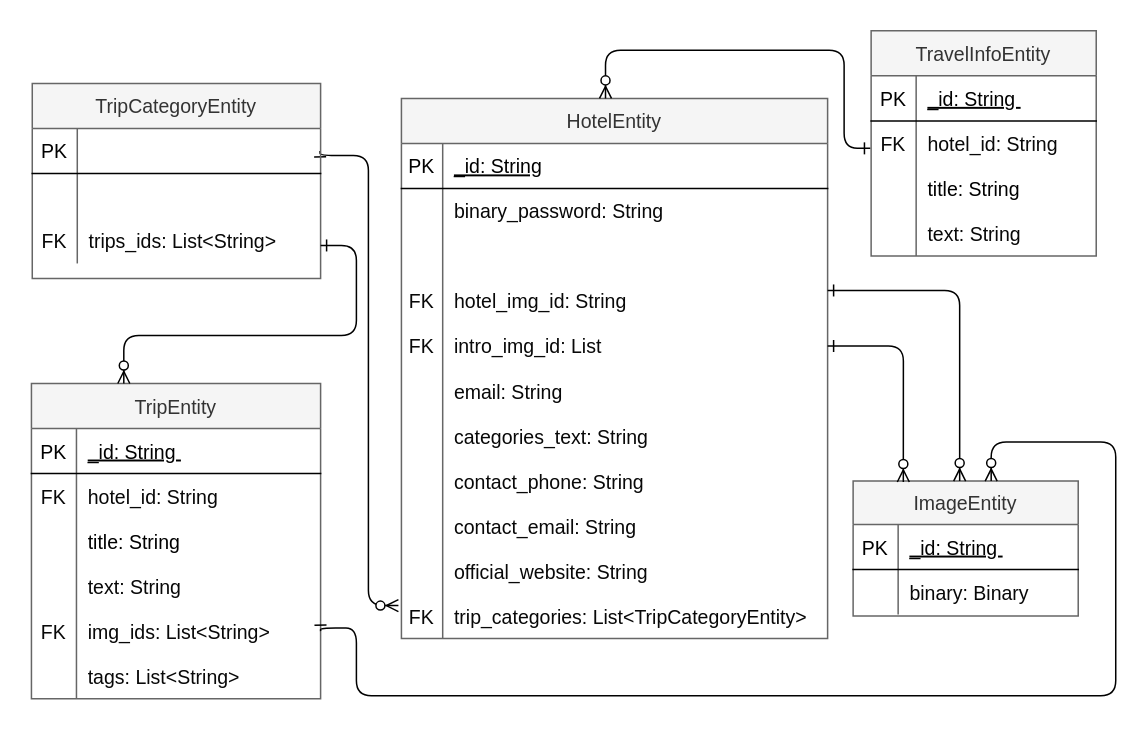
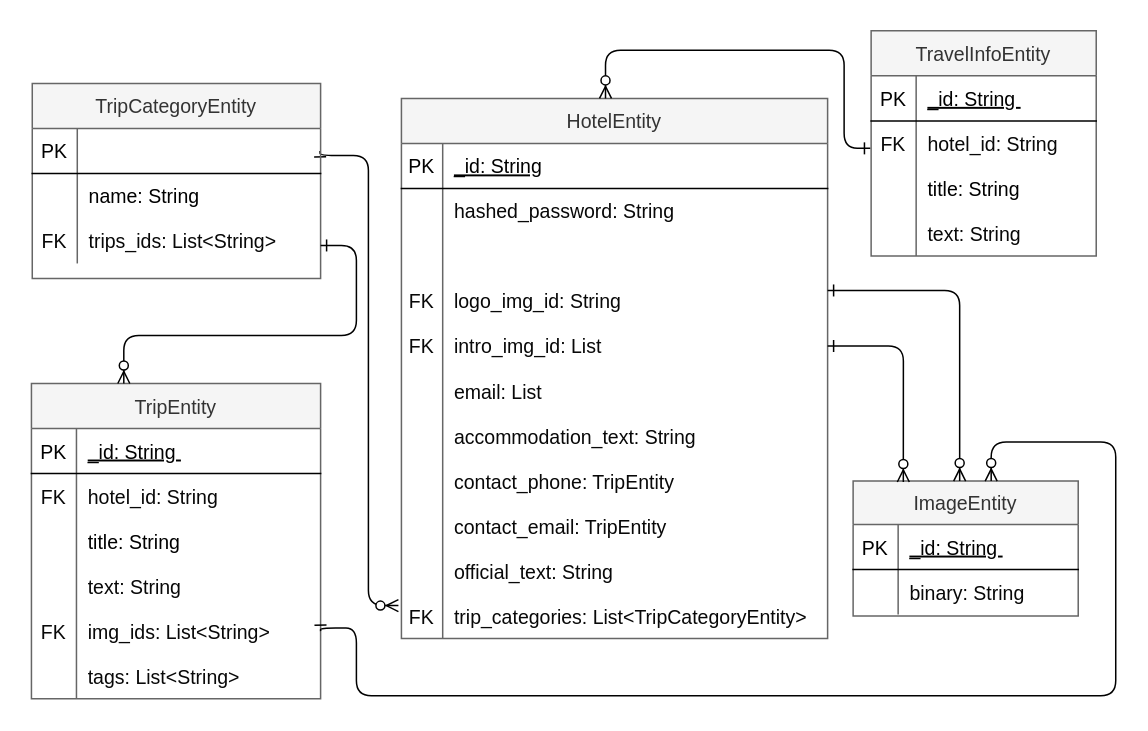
none -> (199, 196)
(569, 212) -> (572, 212)
(548, 302) -> (542, 302)
(512, 392) -> (501, 392)
(569, 437) -> (586, 437)
(561, 482) -> (580, 482)
(556, 527) -> (575, 527)
(567, 572) -> (553, 572)
(975, 593) -> (975, 593)
